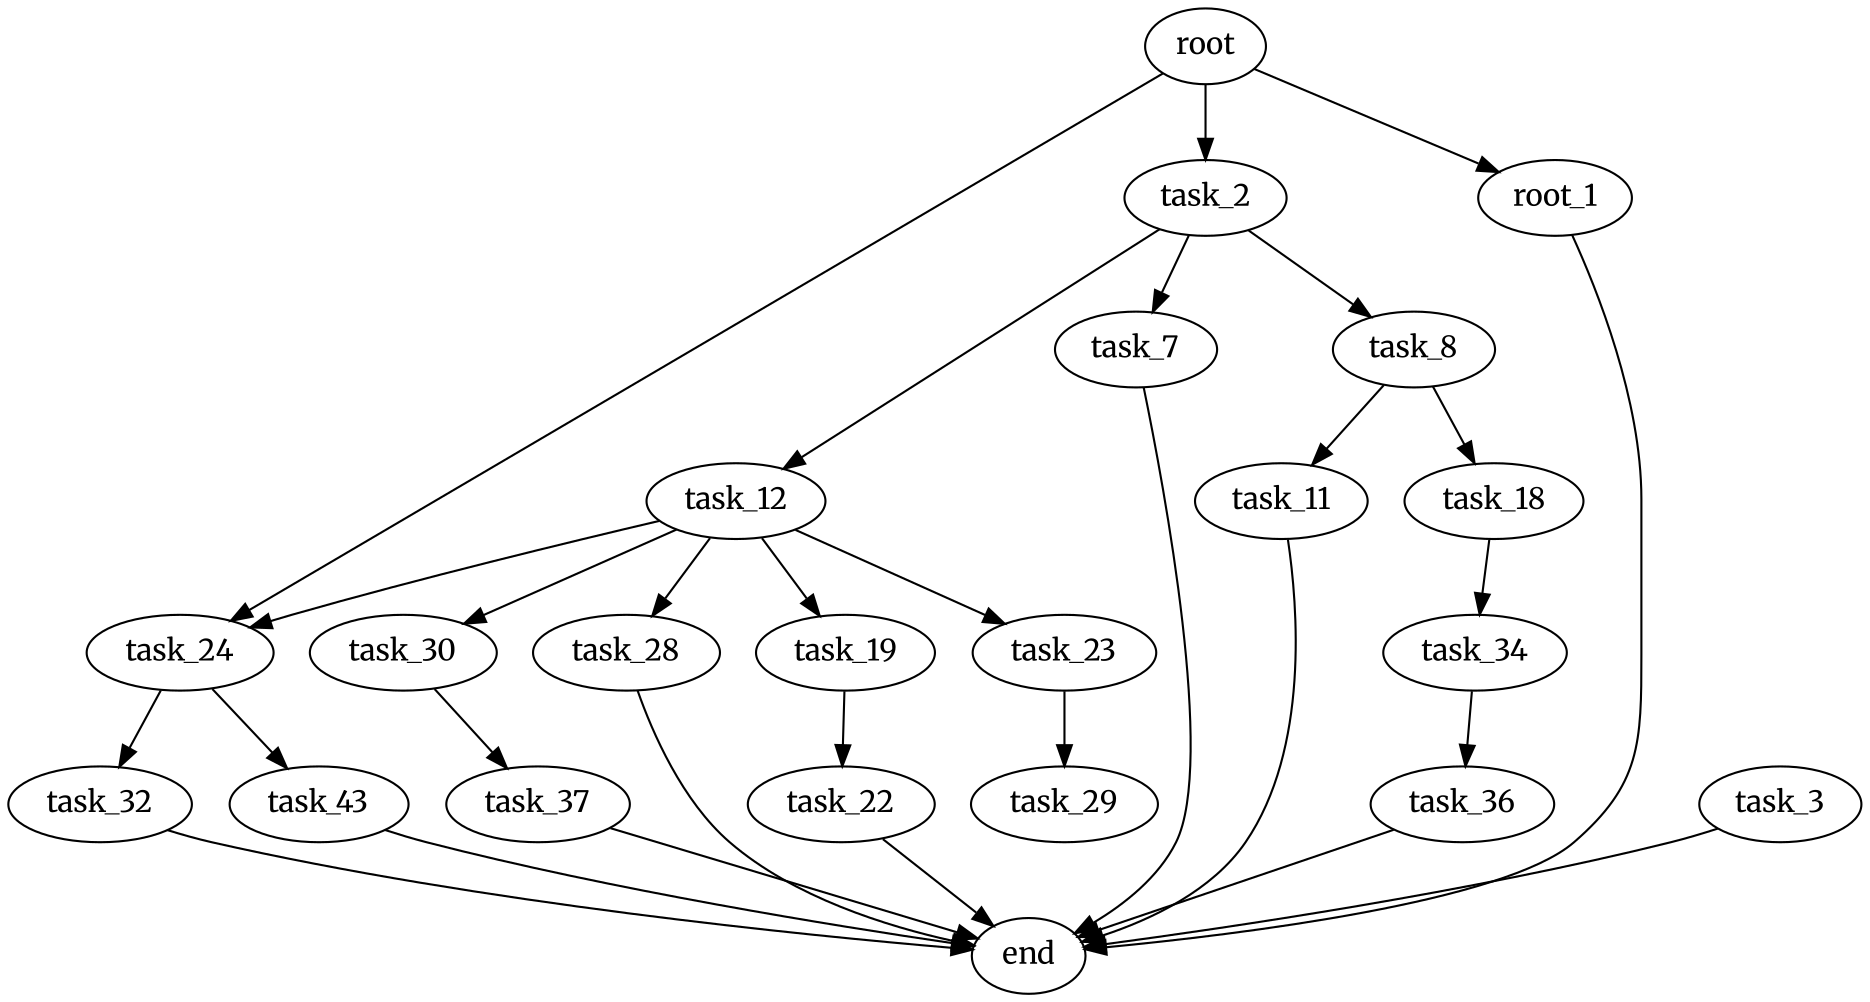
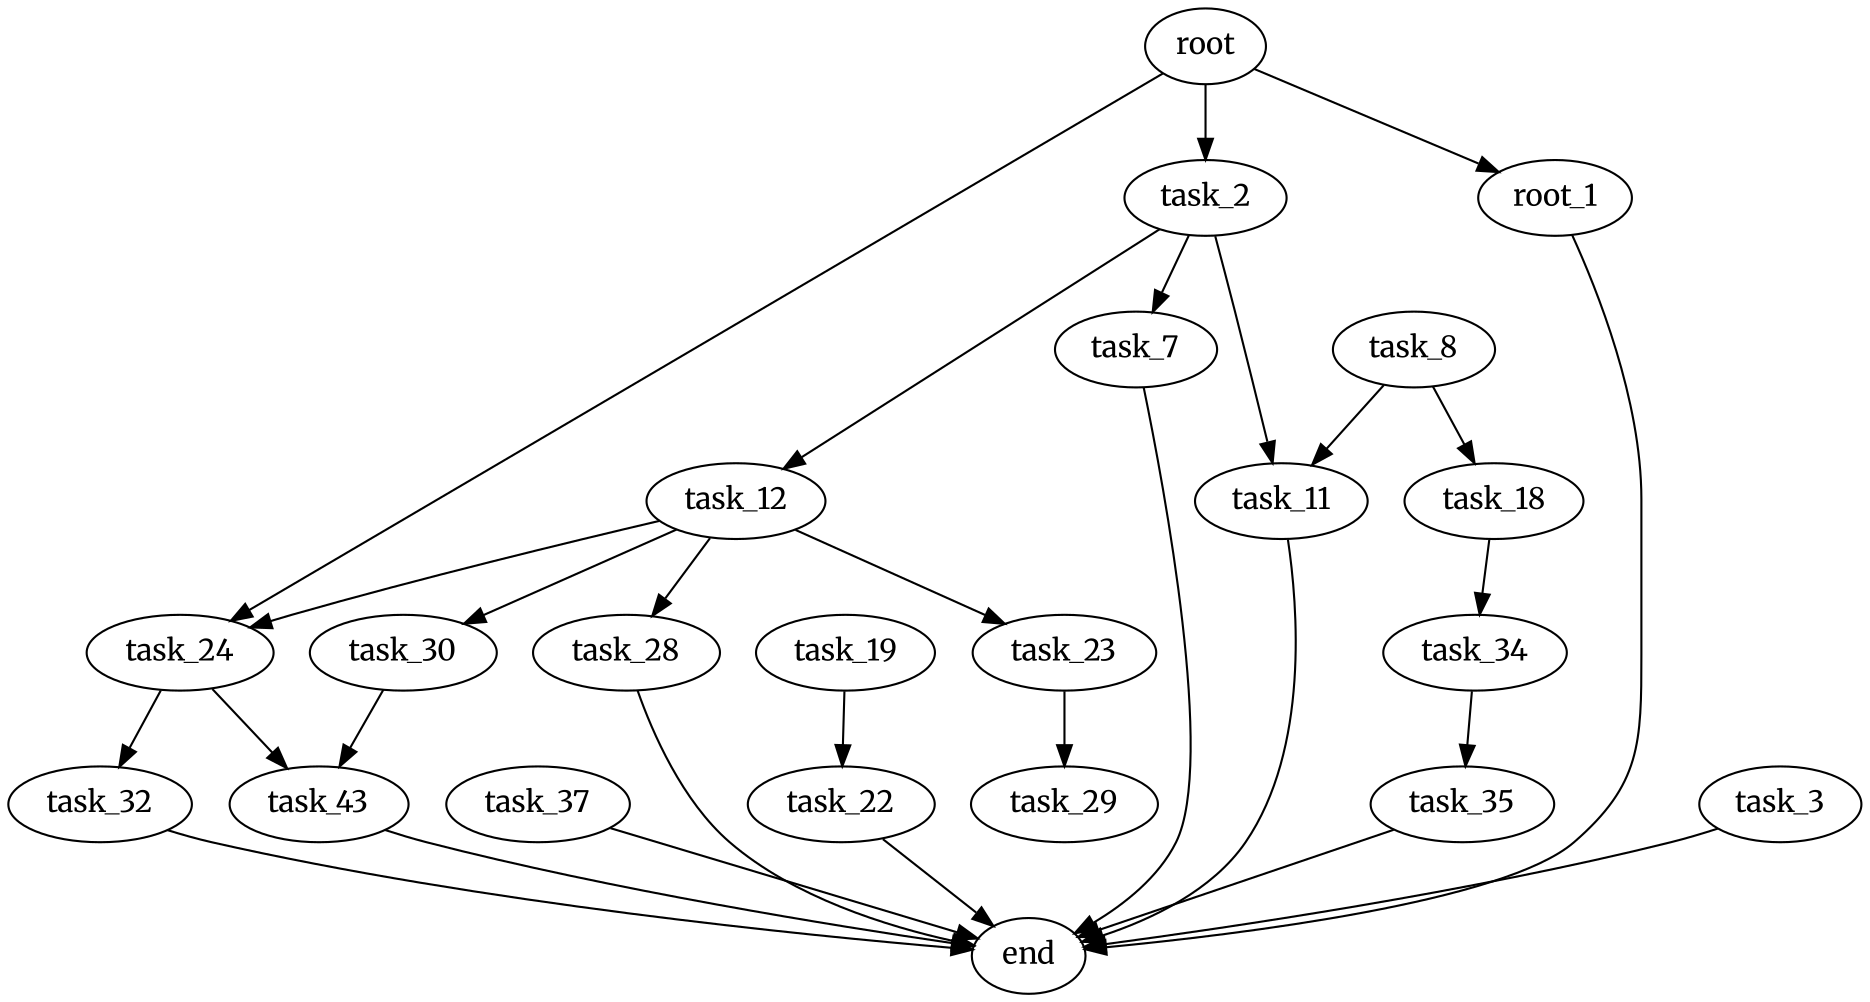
(1301, 267) -> (1242, 339)
(784, 568) -> none
(463, 721) -> (367, 719)
(1462, 804) -> (1462, 804)
